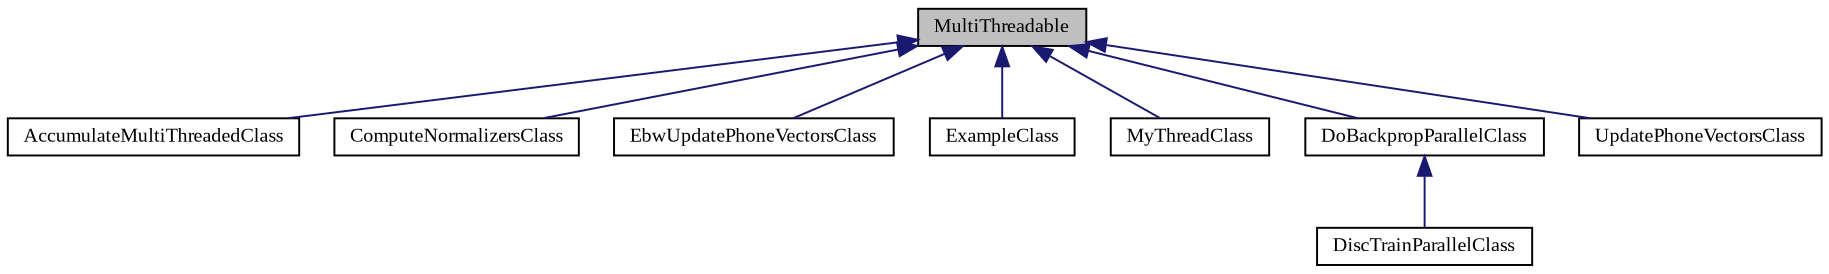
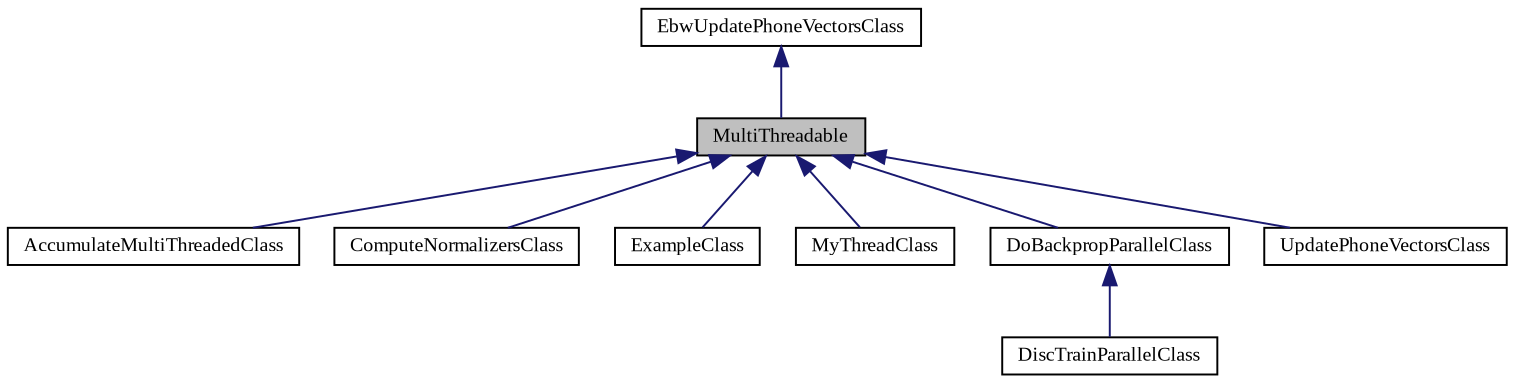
(869, 86) -> (781, 92)
